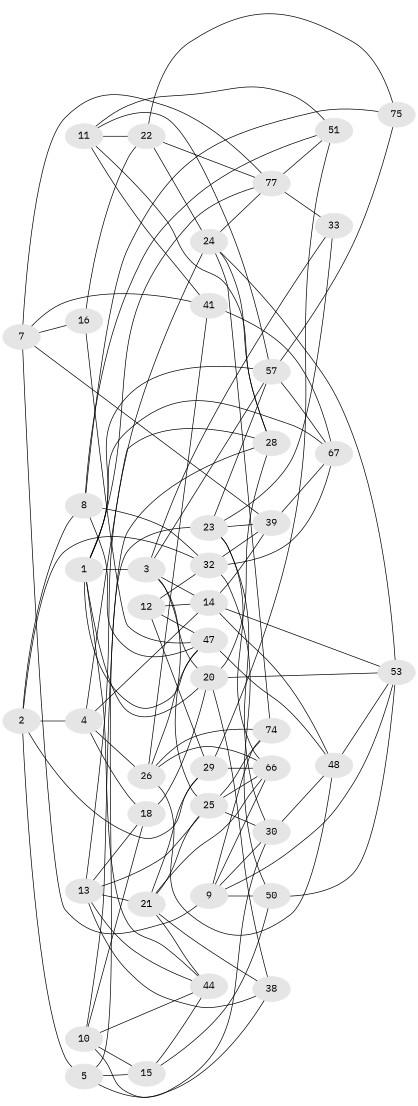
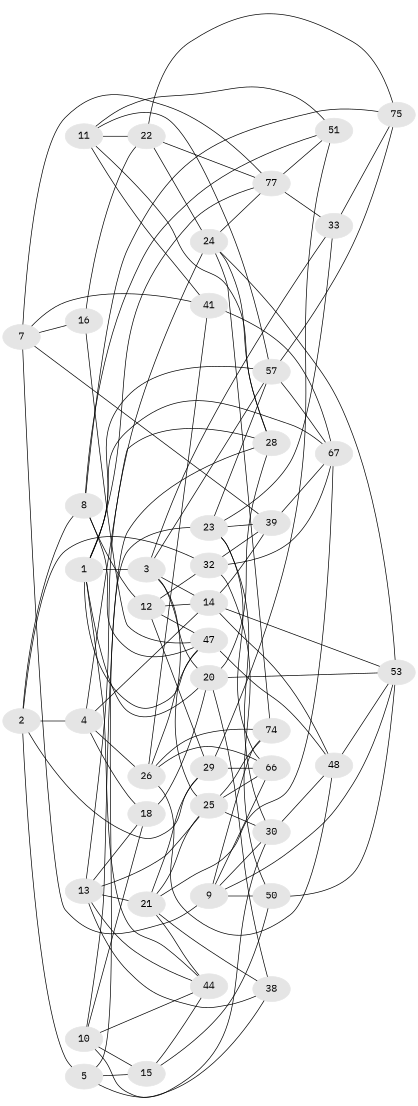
none -> (365, 170)
(155, 523) -> (110, 559)
(211, 838) -> (314, 703)
